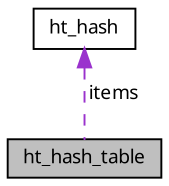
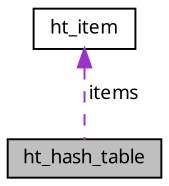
(85, 29) -> (85, 29)
